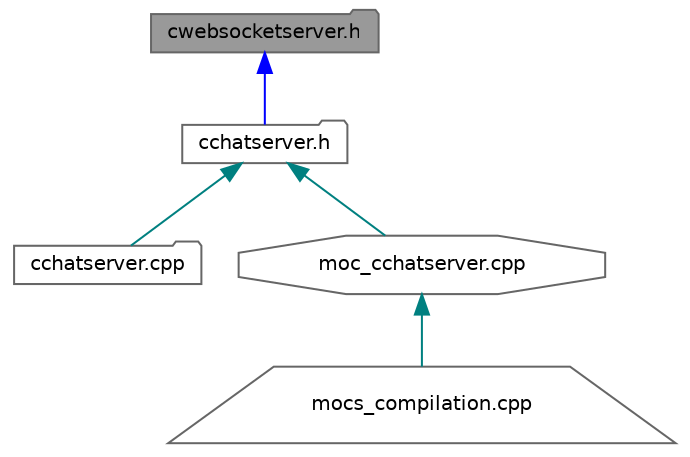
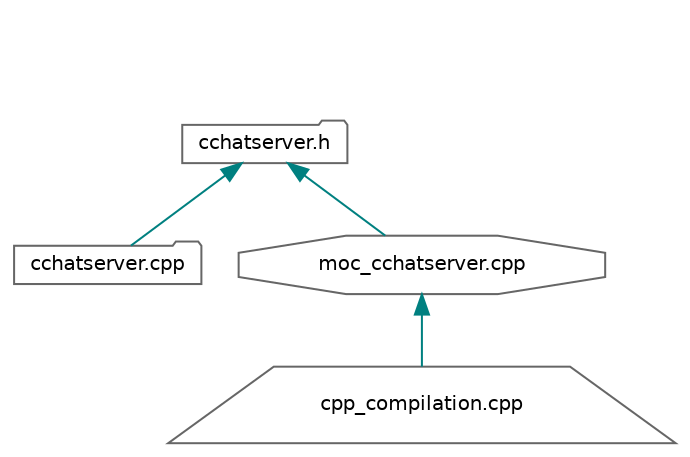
(265, 33) -> none
(422, 405) -> (422, 405)
